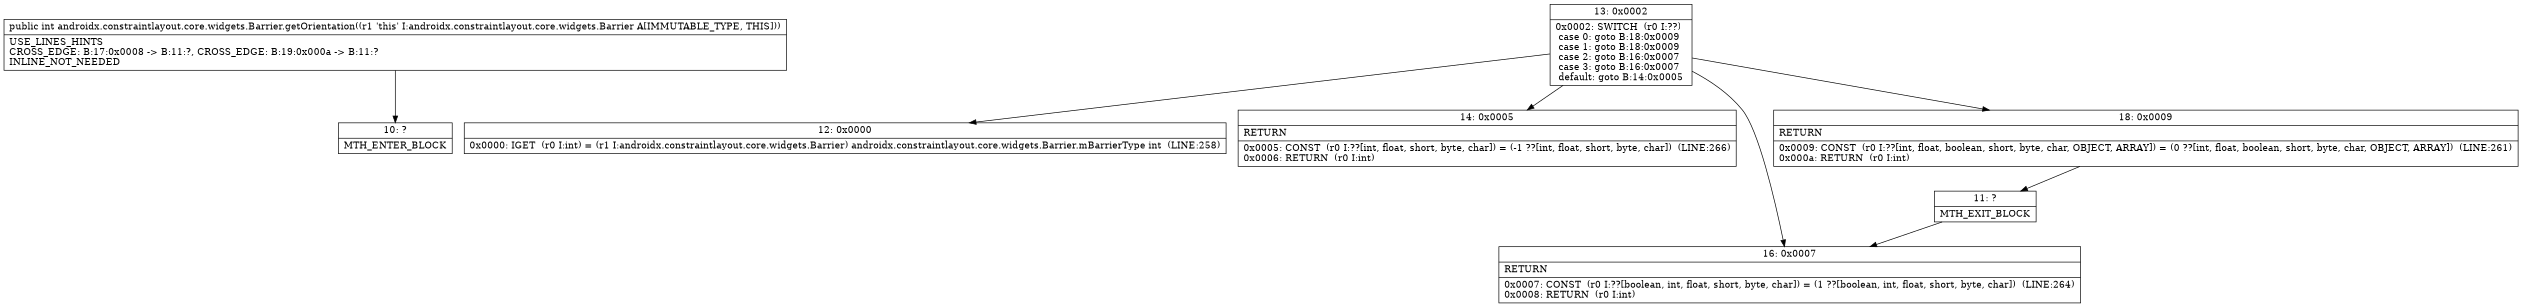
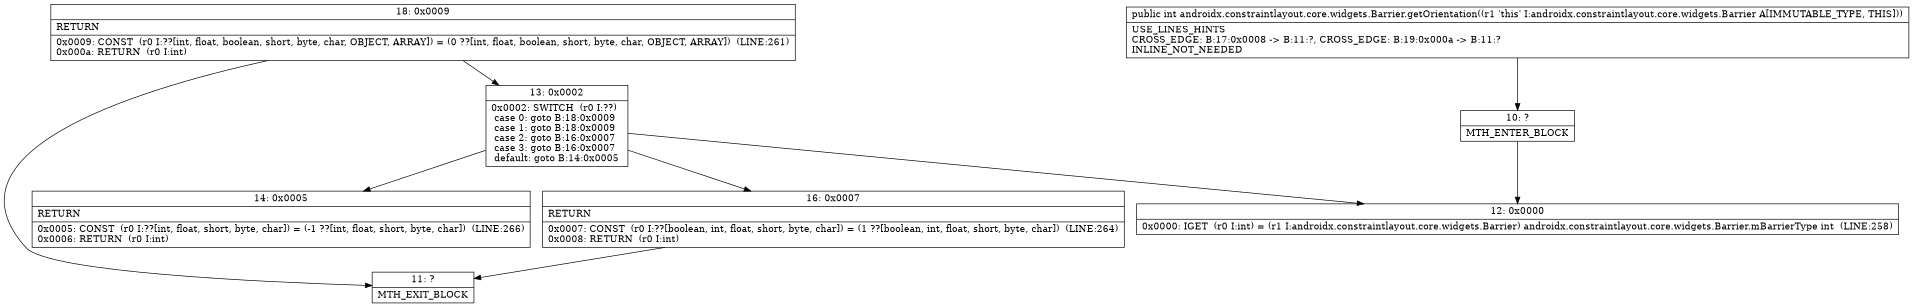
(1837, 83) -> (478, 71)
none -> (1518, 169)
(1909, 233) -> (573, 262)
